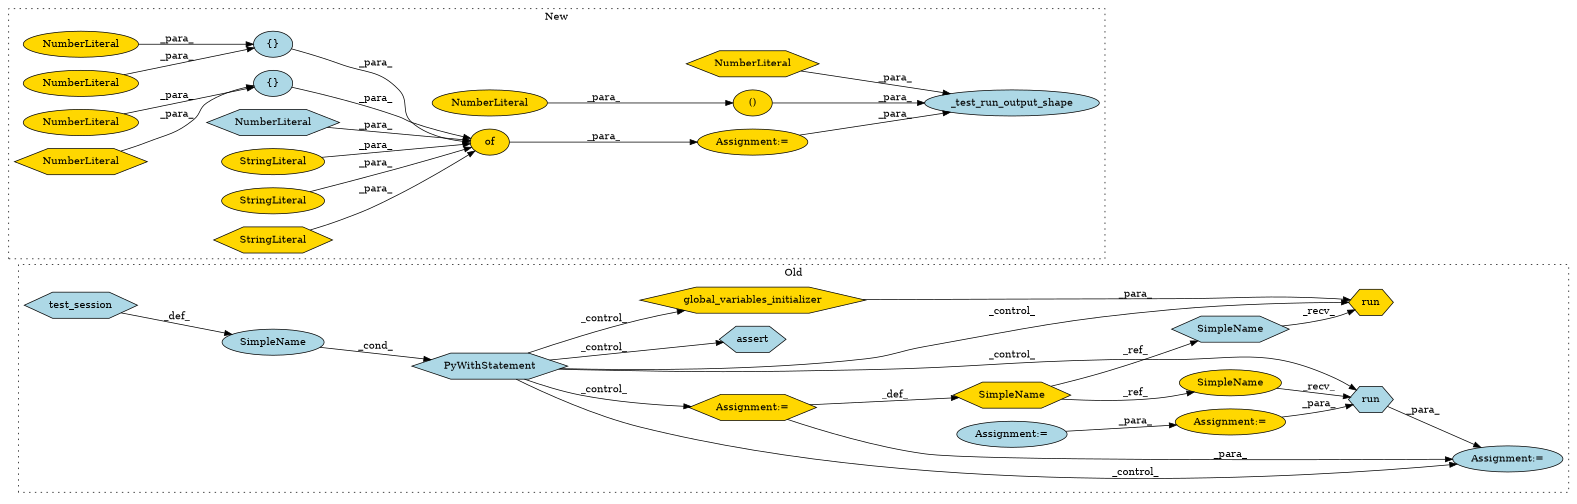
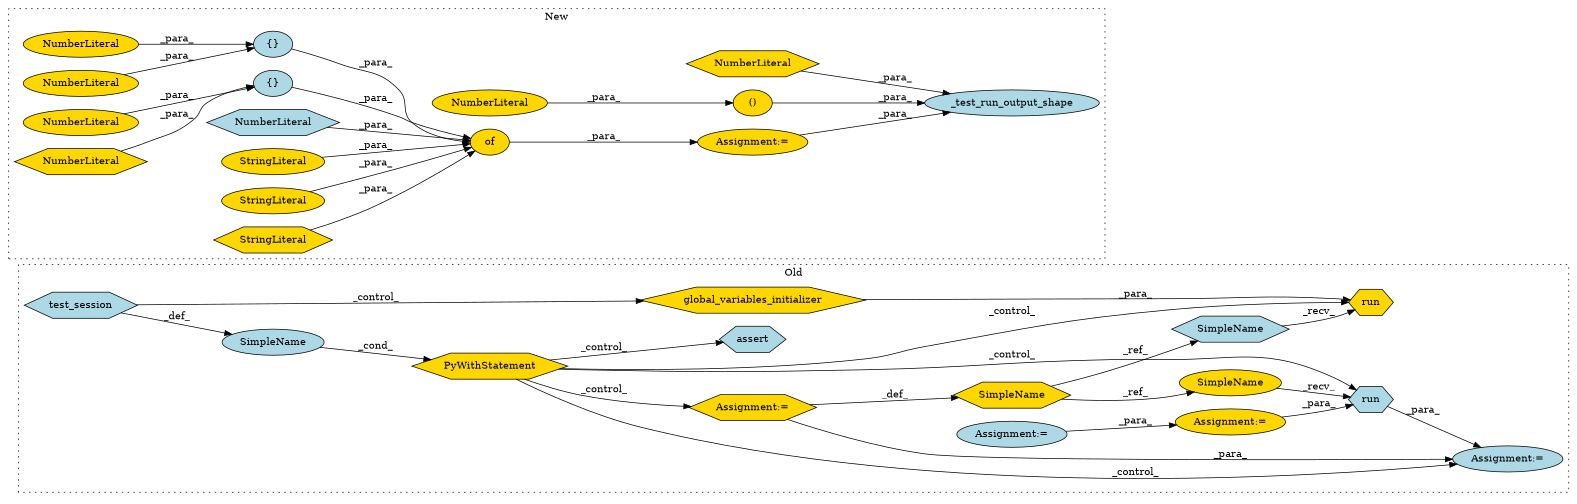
(602, 330) -> (386, 303)
(490, 366) -> (490, 366)
